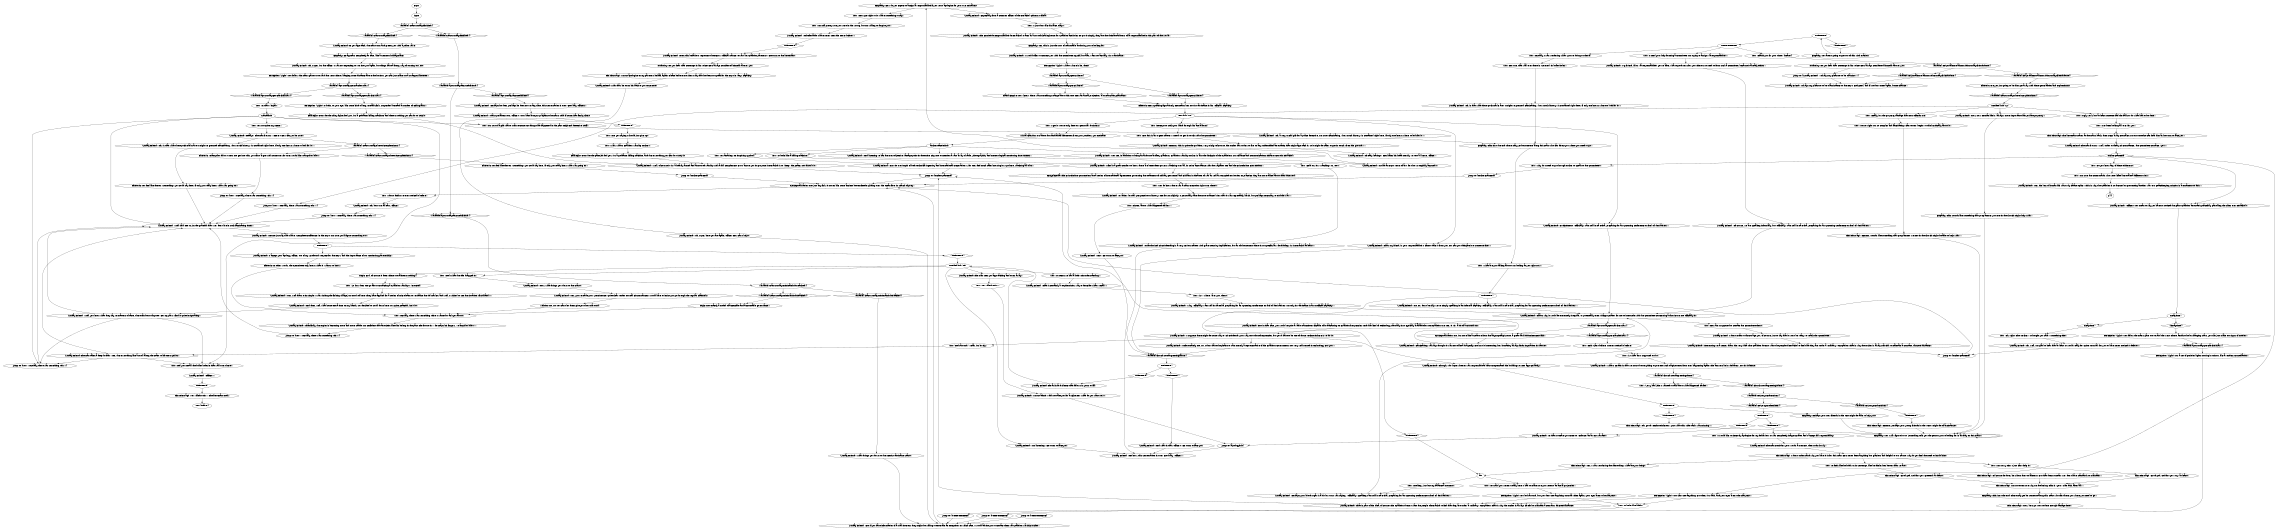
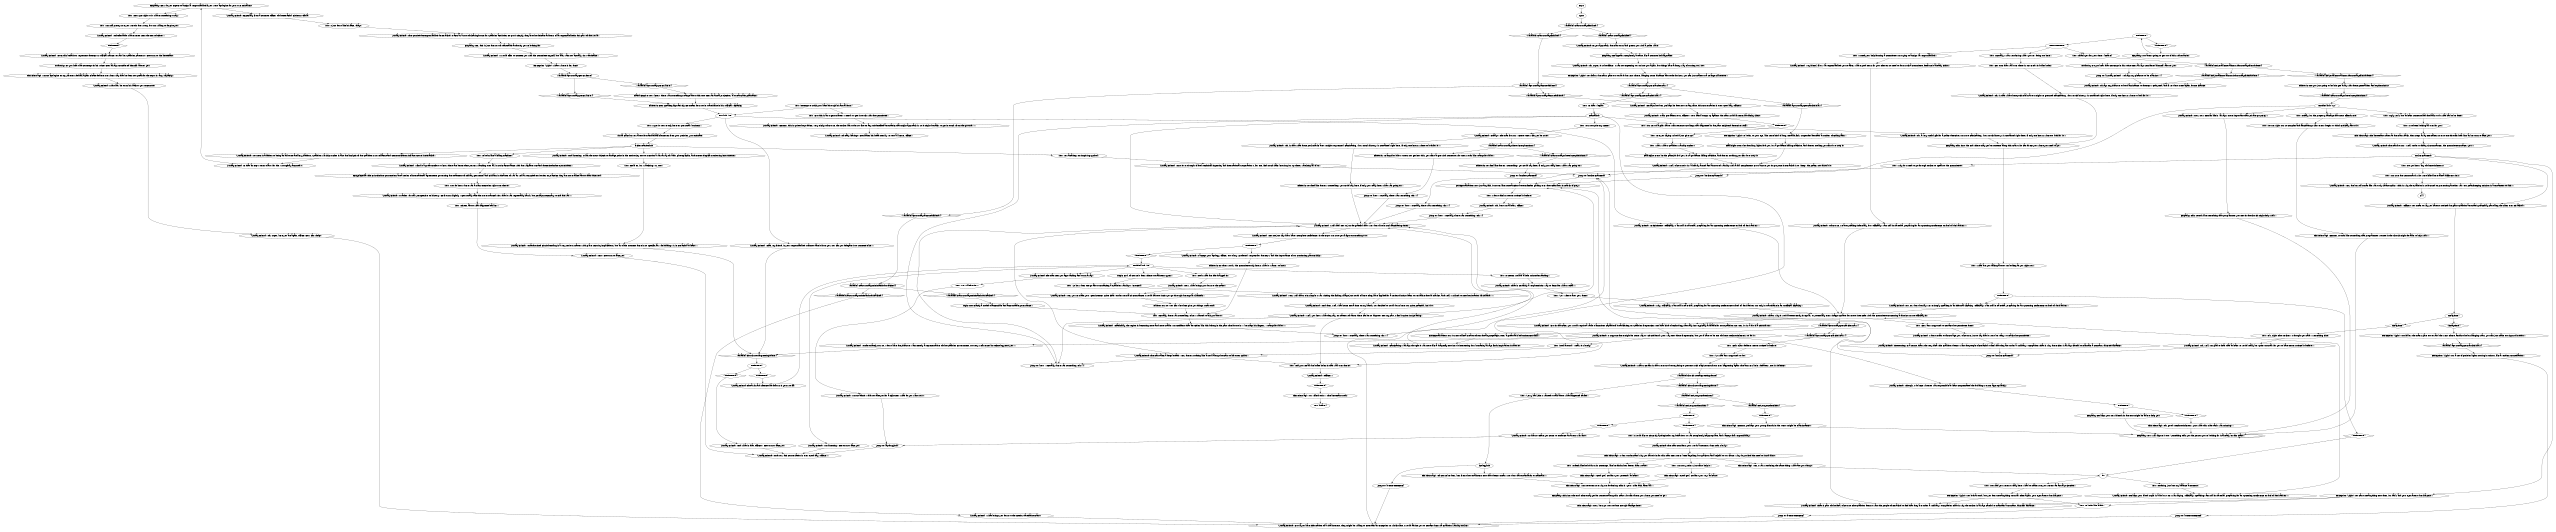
(1183, 120) -> (770, 111)
(2116, 156) -> (2423, 156)
(388, 276) -> (1145, 276)
(570, 306) -> (1184, 306)
none -> (1484, 466)
